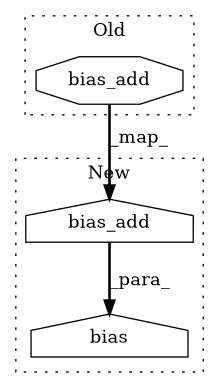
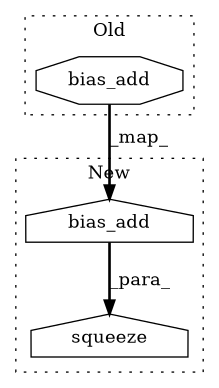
(110, 338) -> (110, 338)
